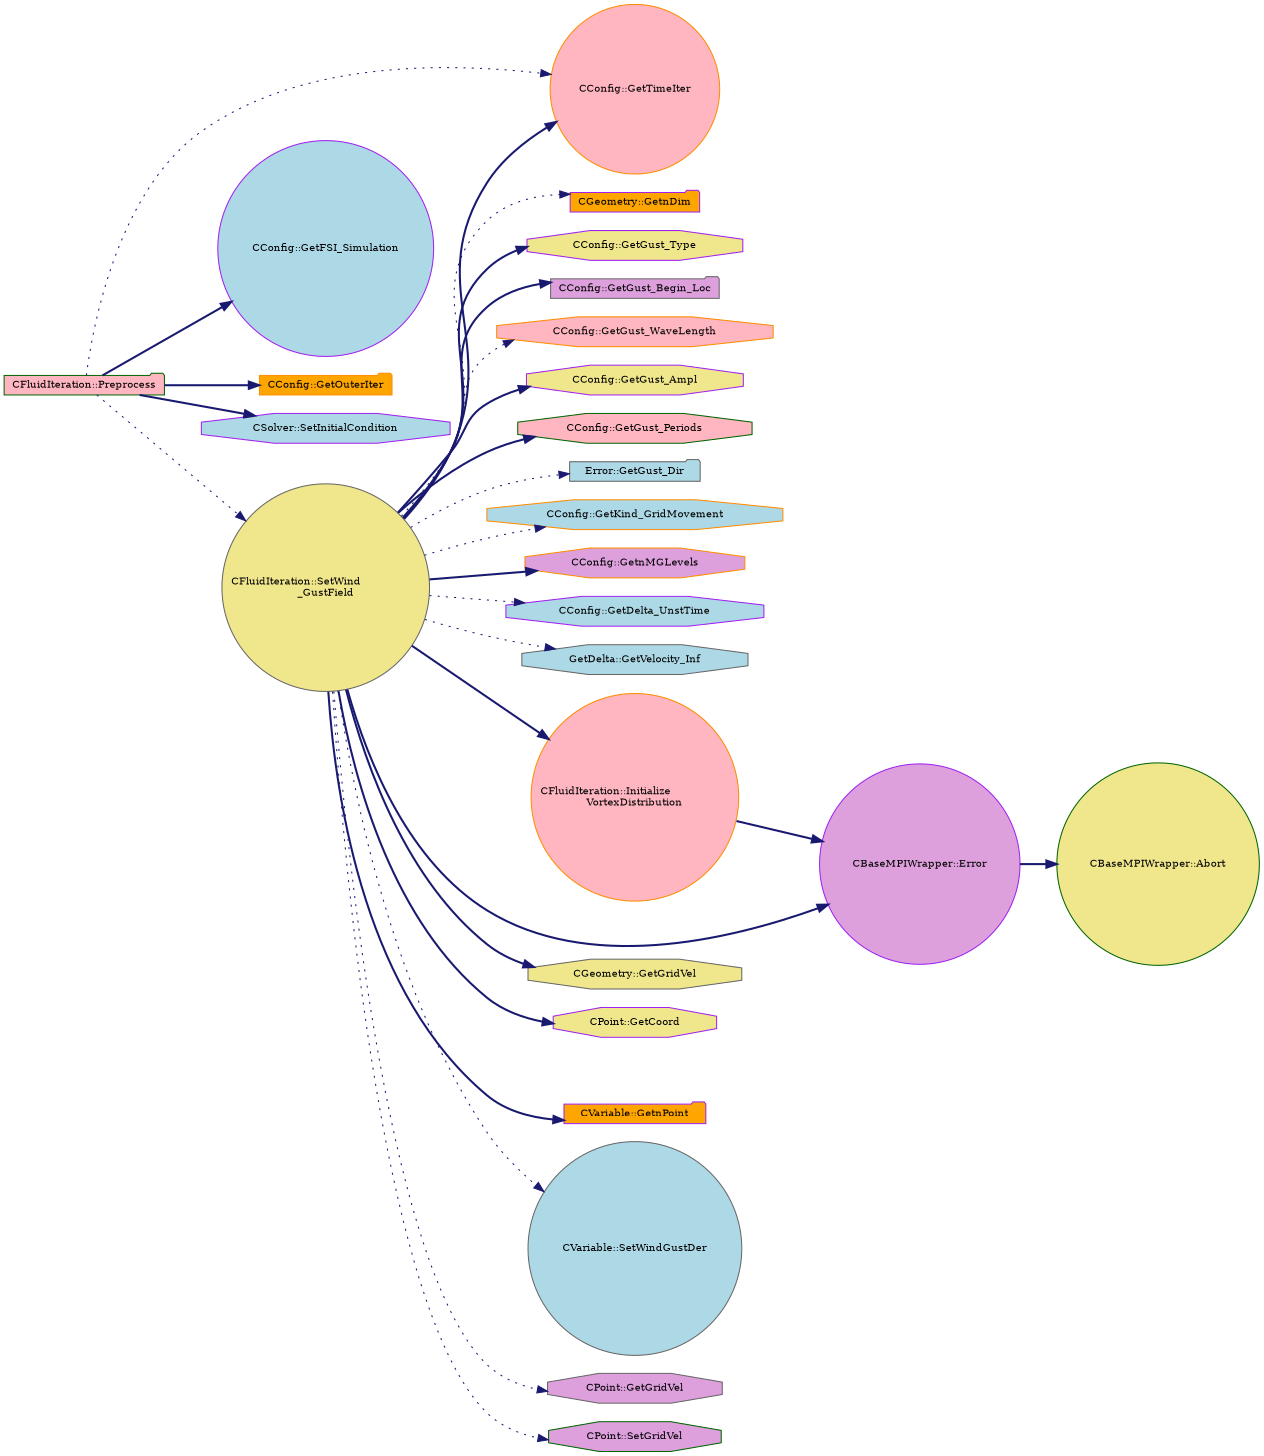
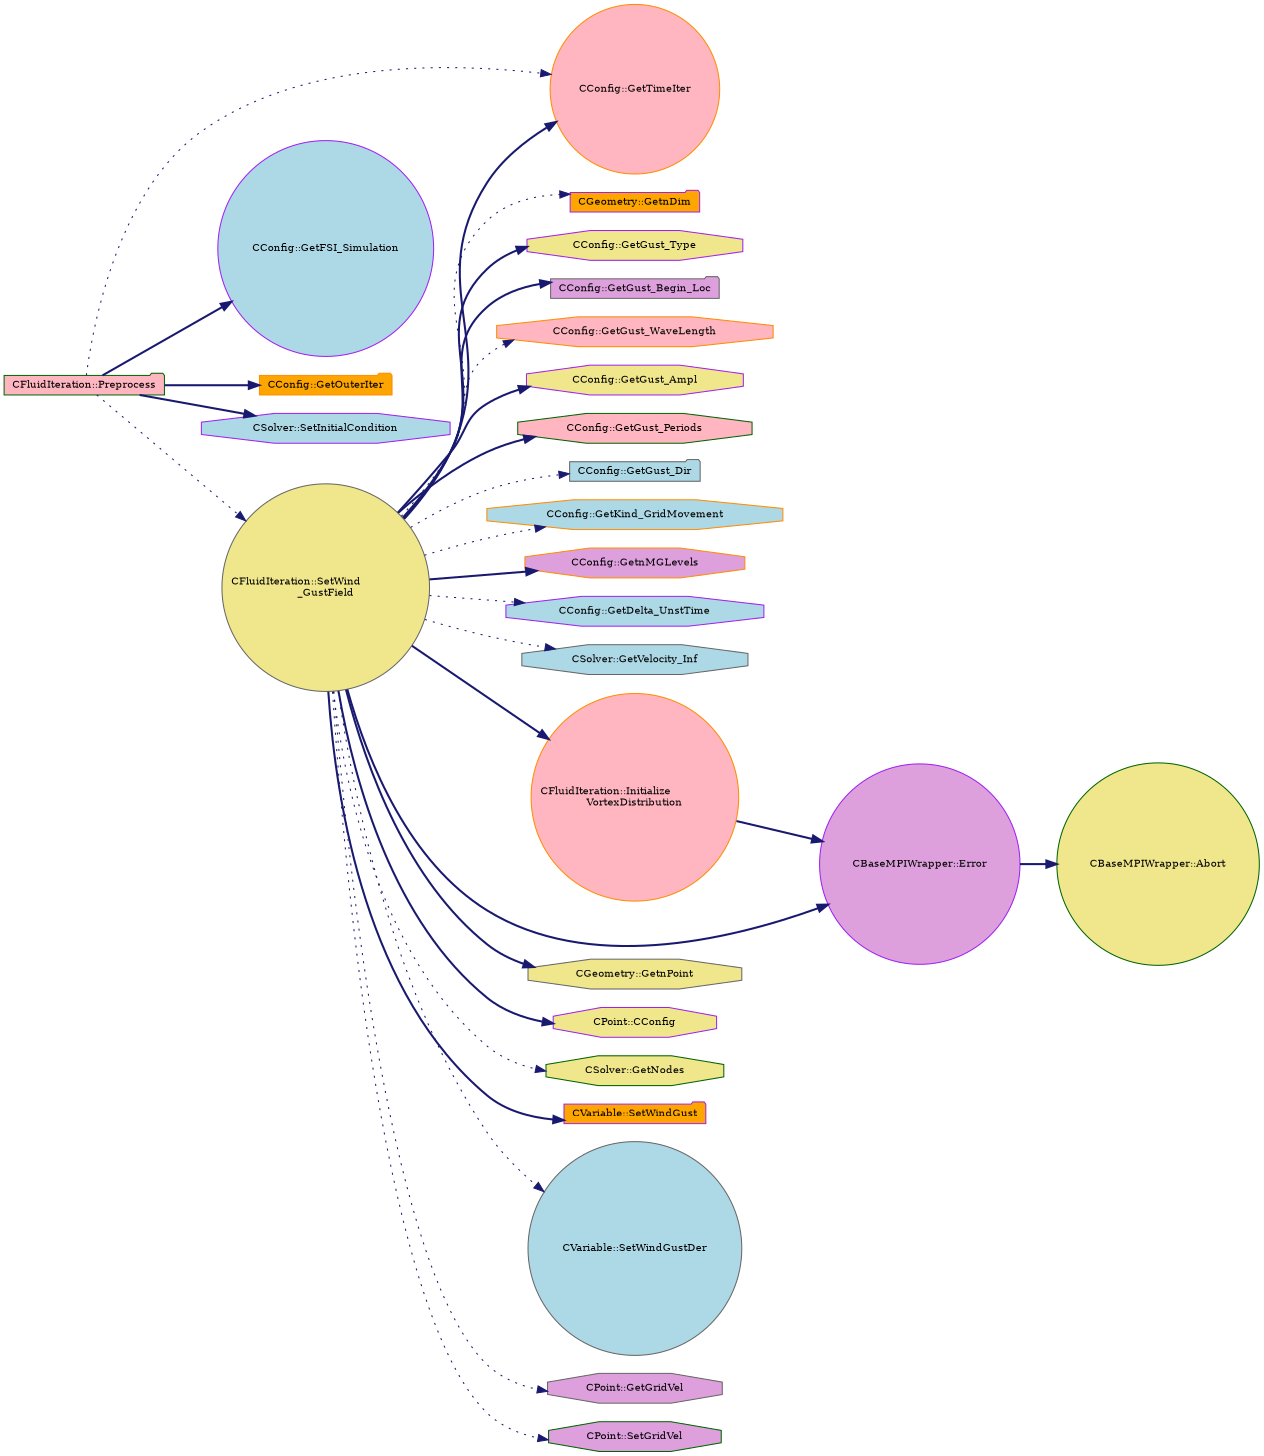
(635, 472) -> (635, 472)
(635, 660) -> (635, 660)
(635, 974) -> (635, 974)
(635, 1022) -> (635, 1022)
none -> (635, 1071)
(635, 1114) -> (635, 1114)
